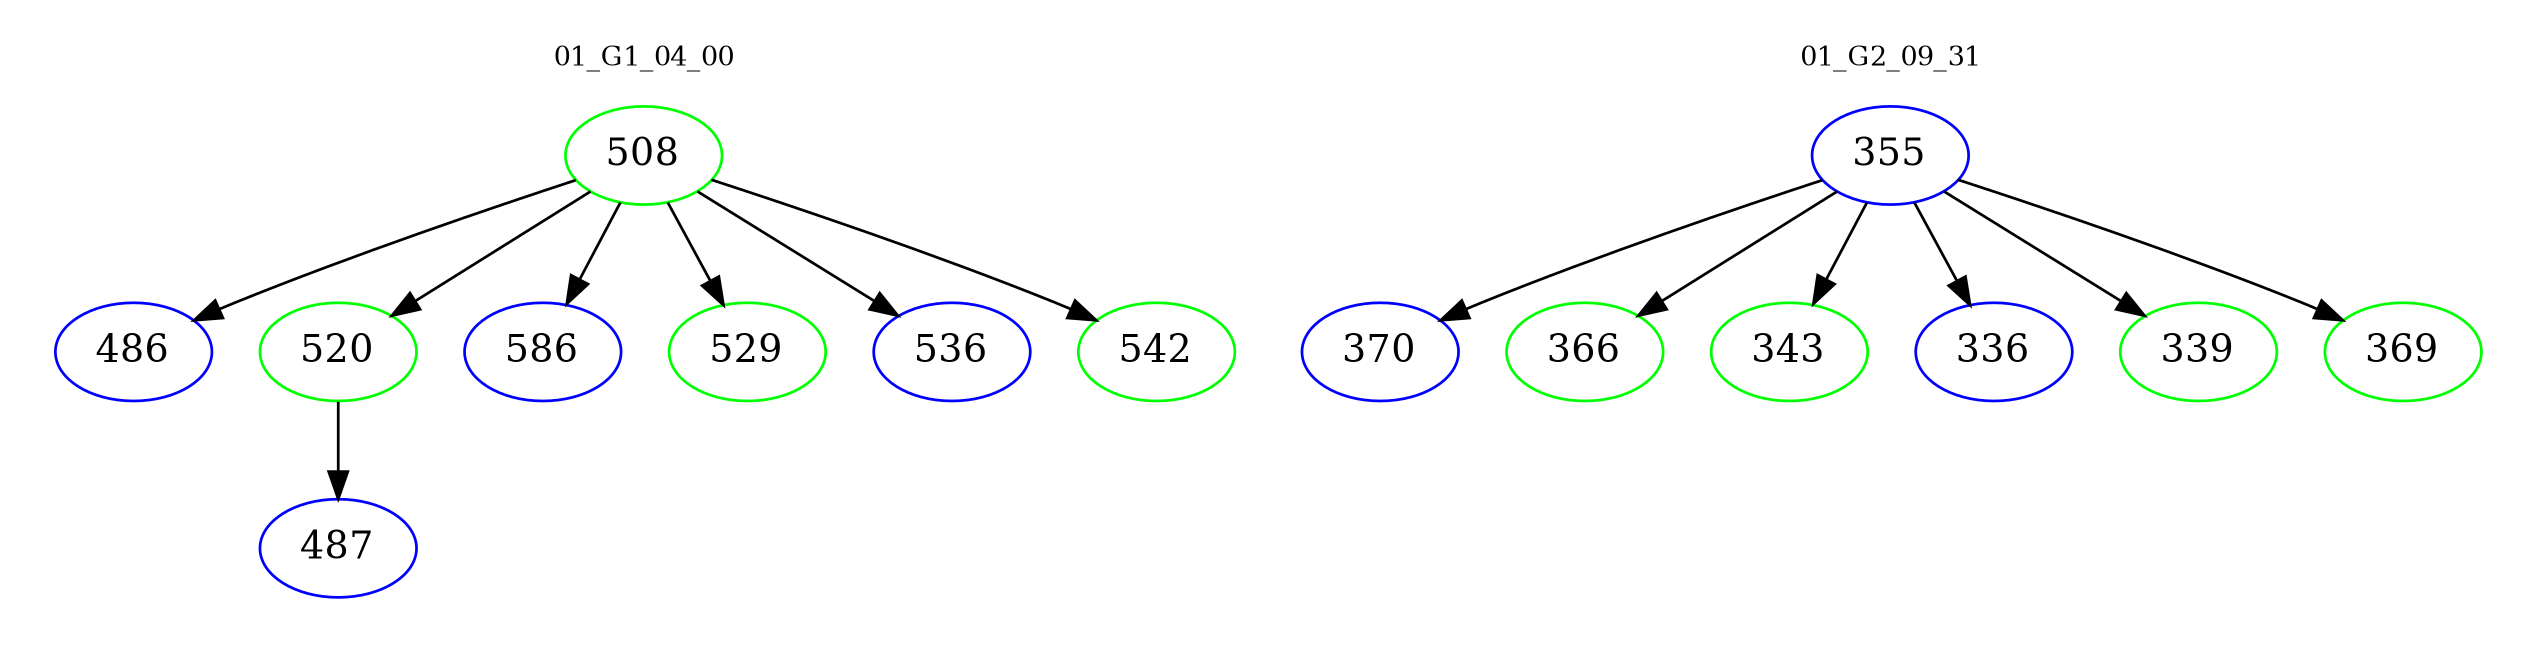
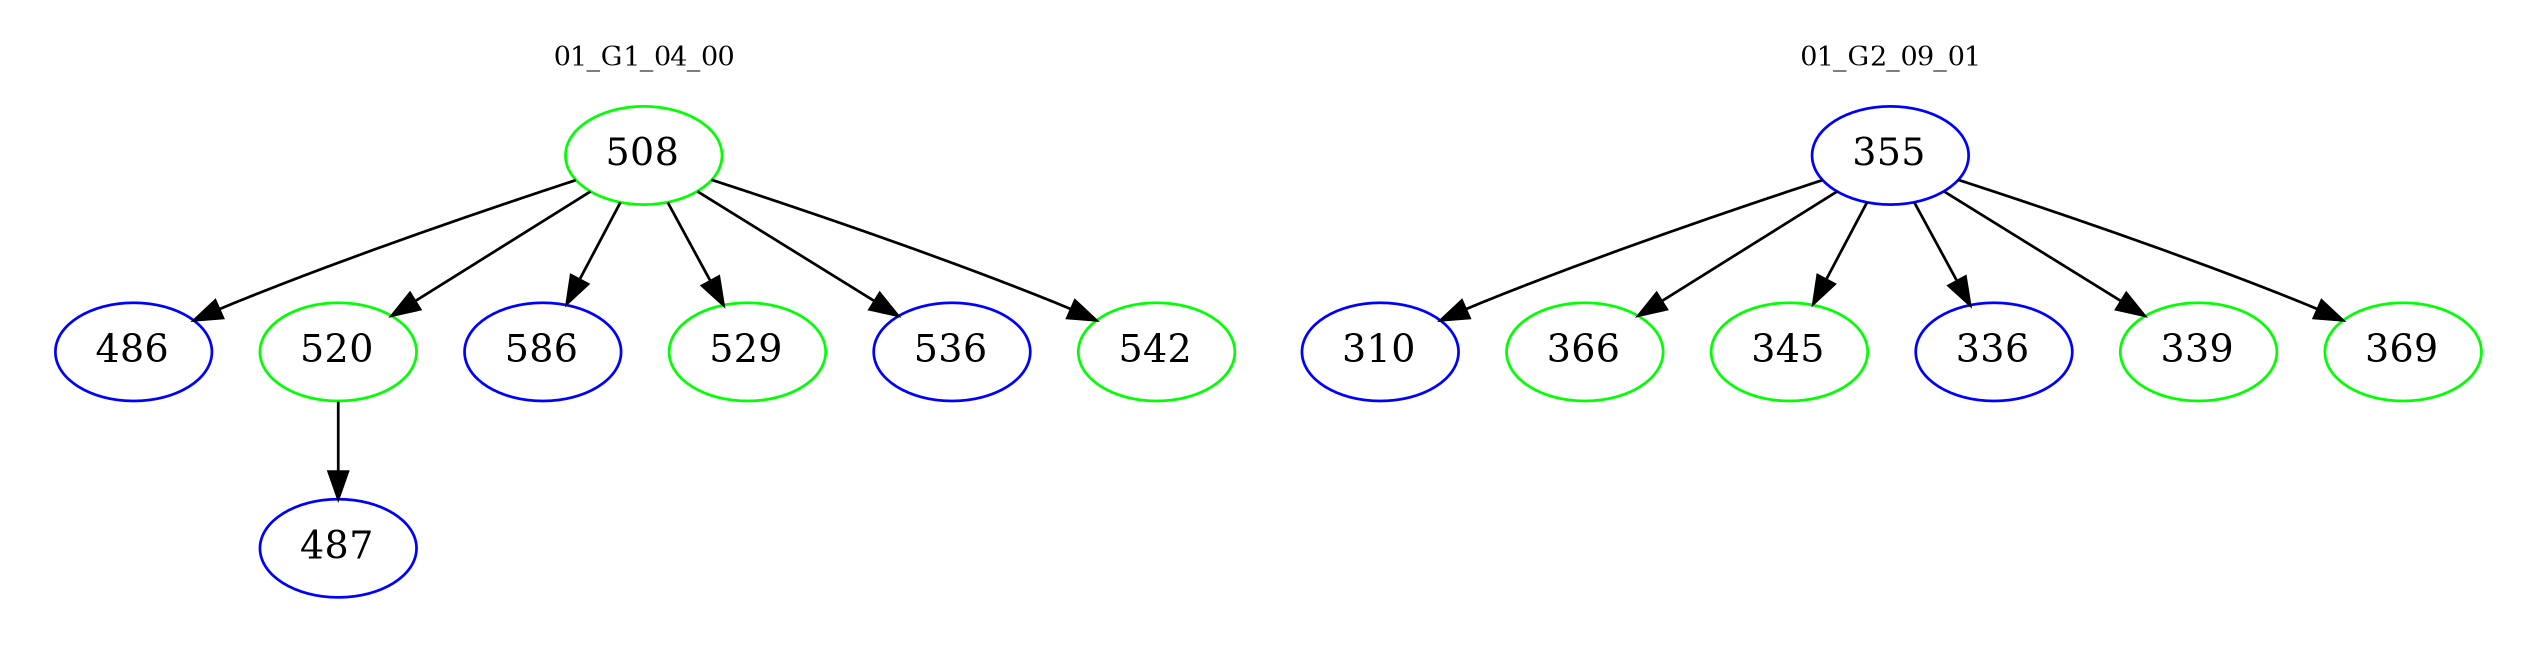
(1892, 59) -> (1892, 59)
(1380, 352) -> (1380, 352)
(1789, 352) -> (1789, 352)
